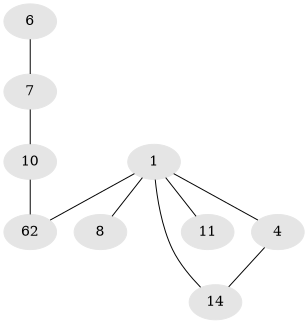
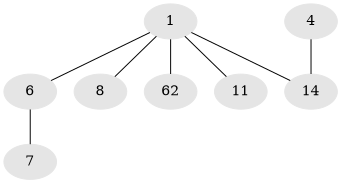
(30, 162) -> none
(216, 197) -> (100, 57)
